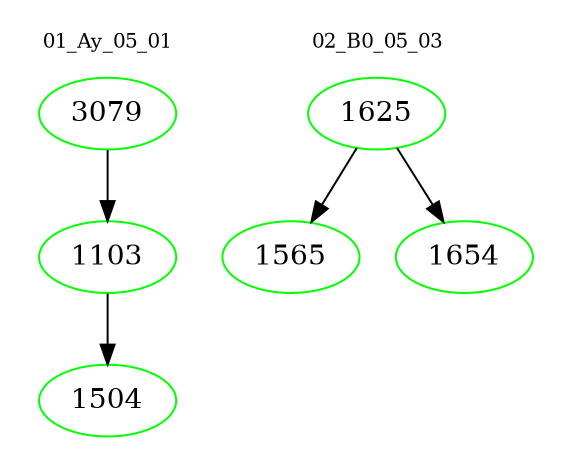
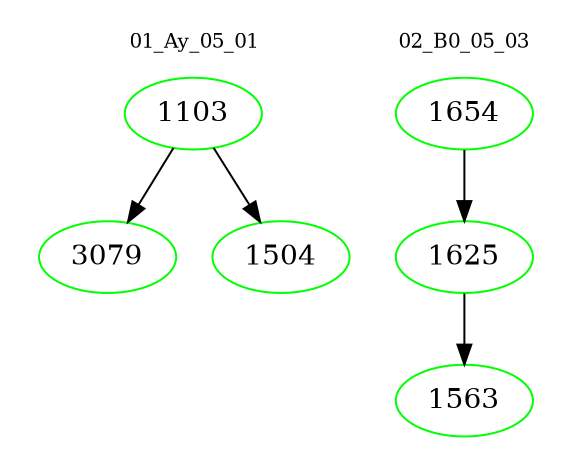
(108, 176) -> (156, 176)
(415, 176) -> (464, 176)
(291, 257) -> (464, 401)
